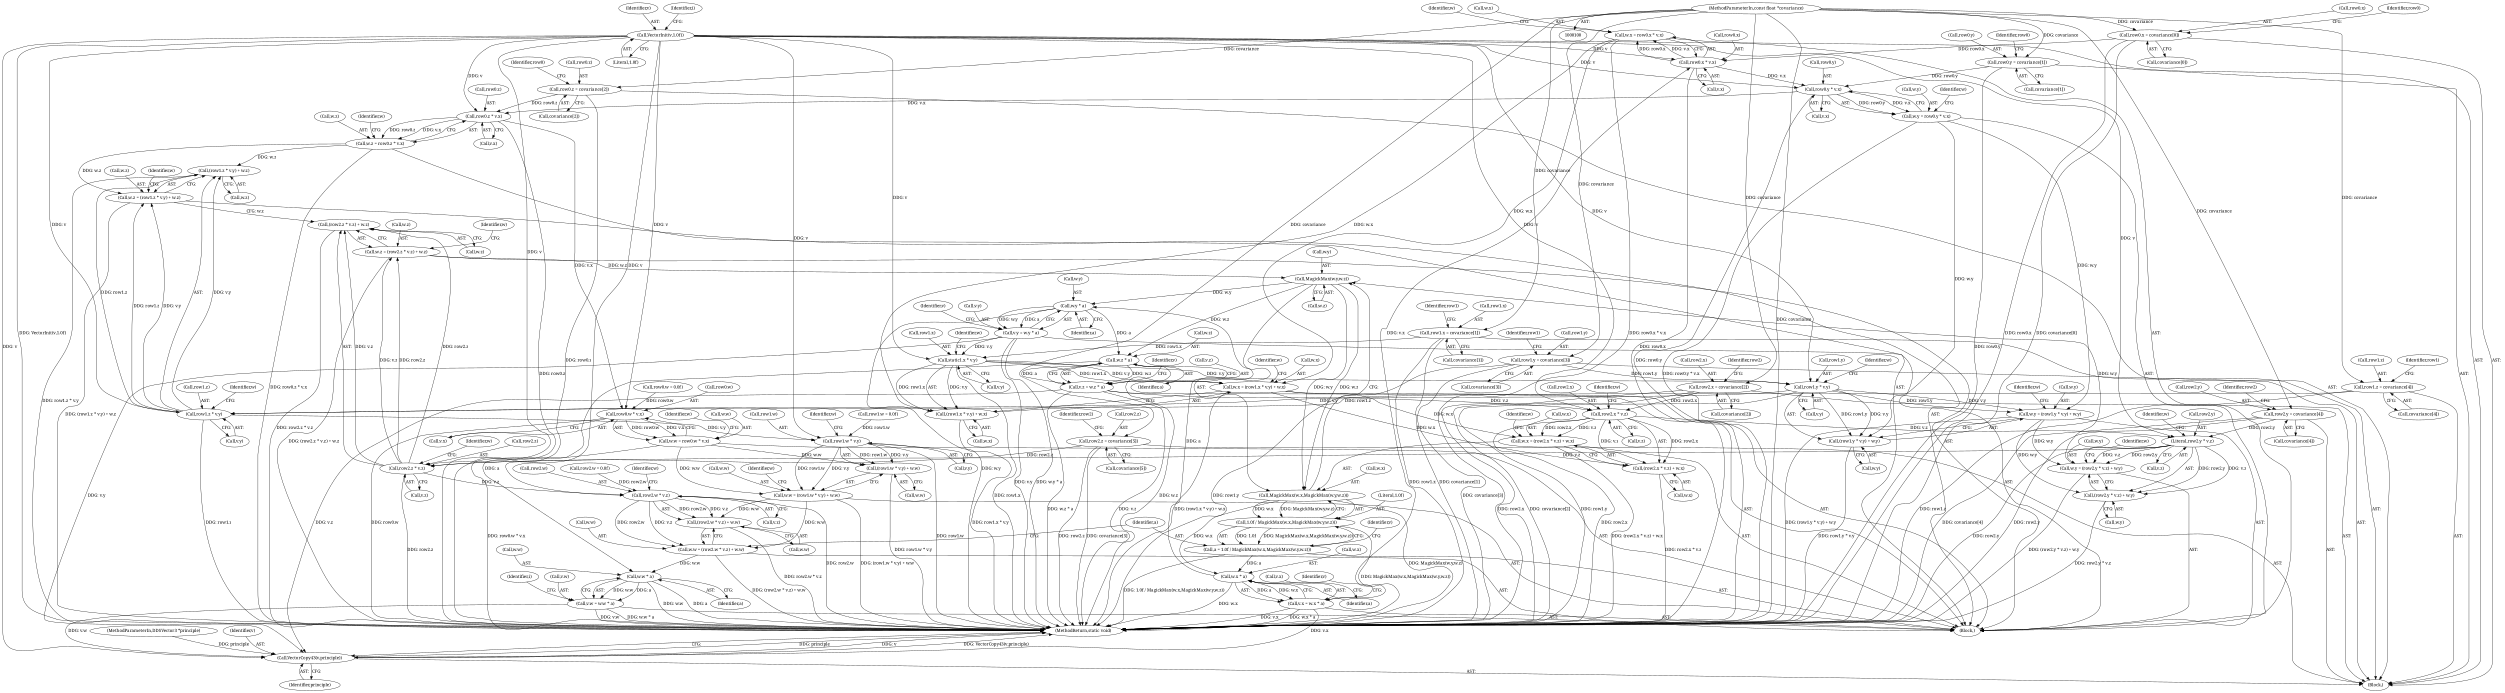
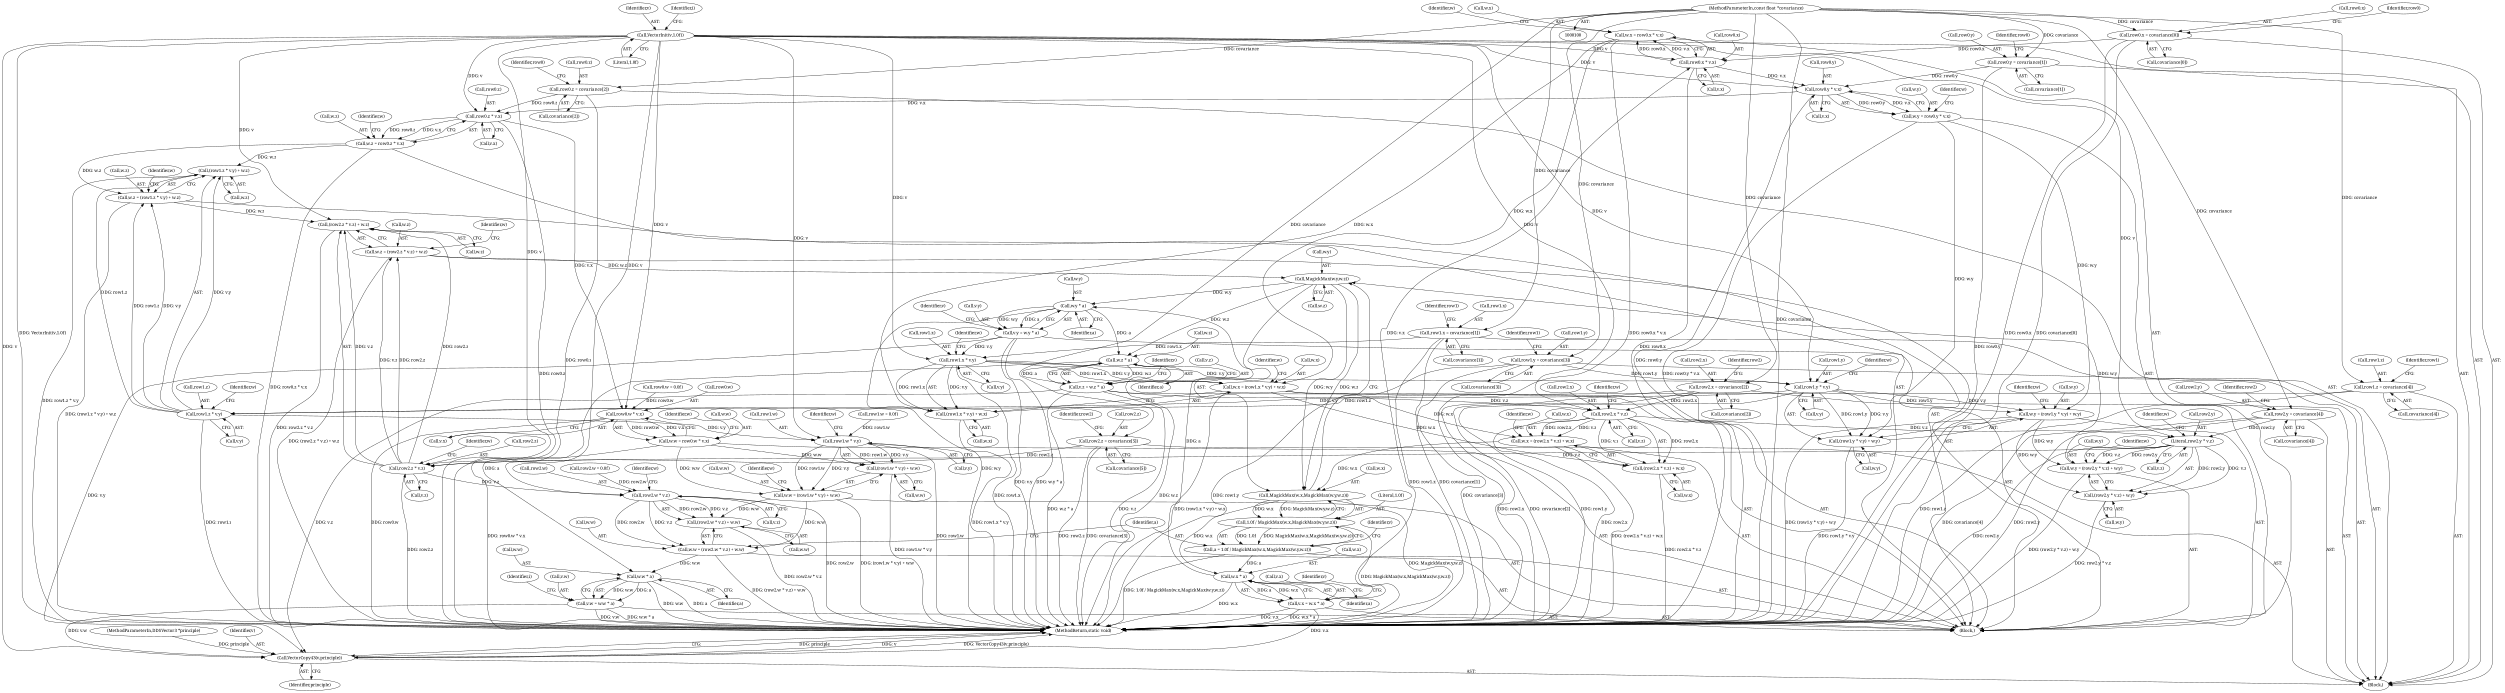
(128, 52) -> (331, 46)
(255, 211) -> (255, 211)
(958, 360) -> (958, 360)
(1348, 469) -> (1348, 469)
